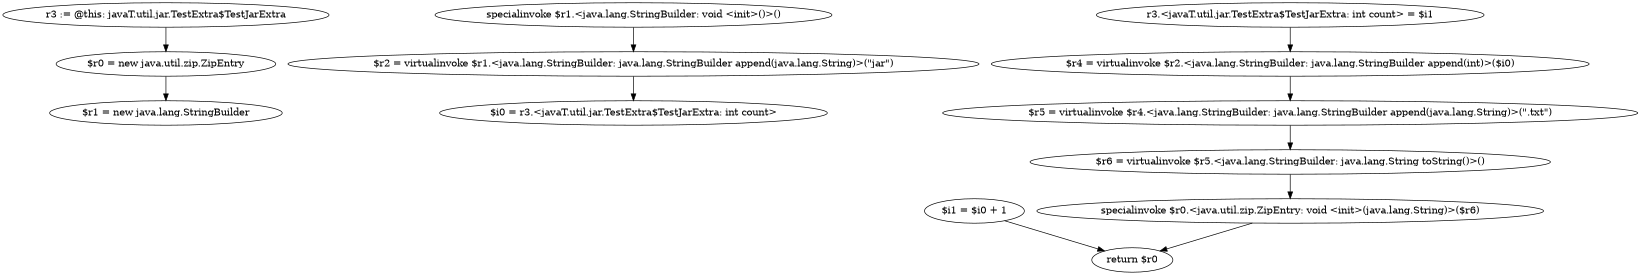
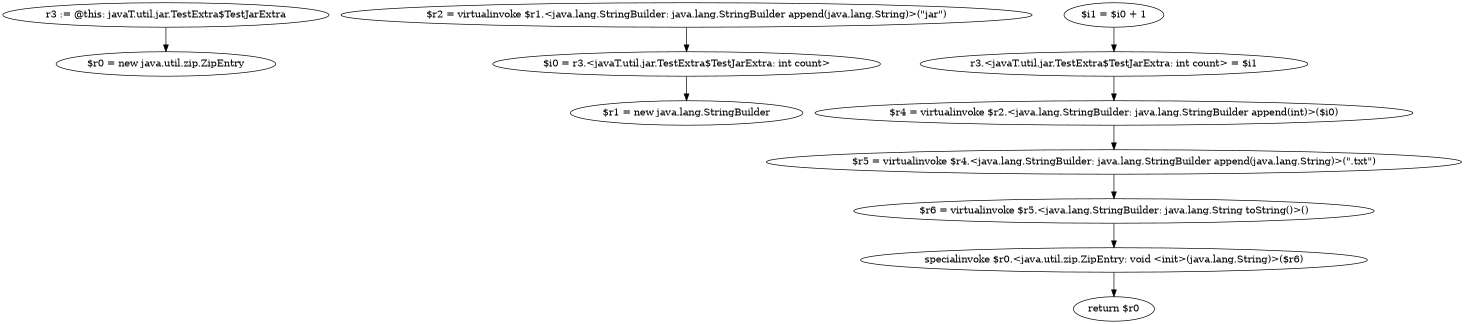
(633, 15) -> none
(166, 85) -> (687, 85)
(1051, 235) -> (1114, 36)
